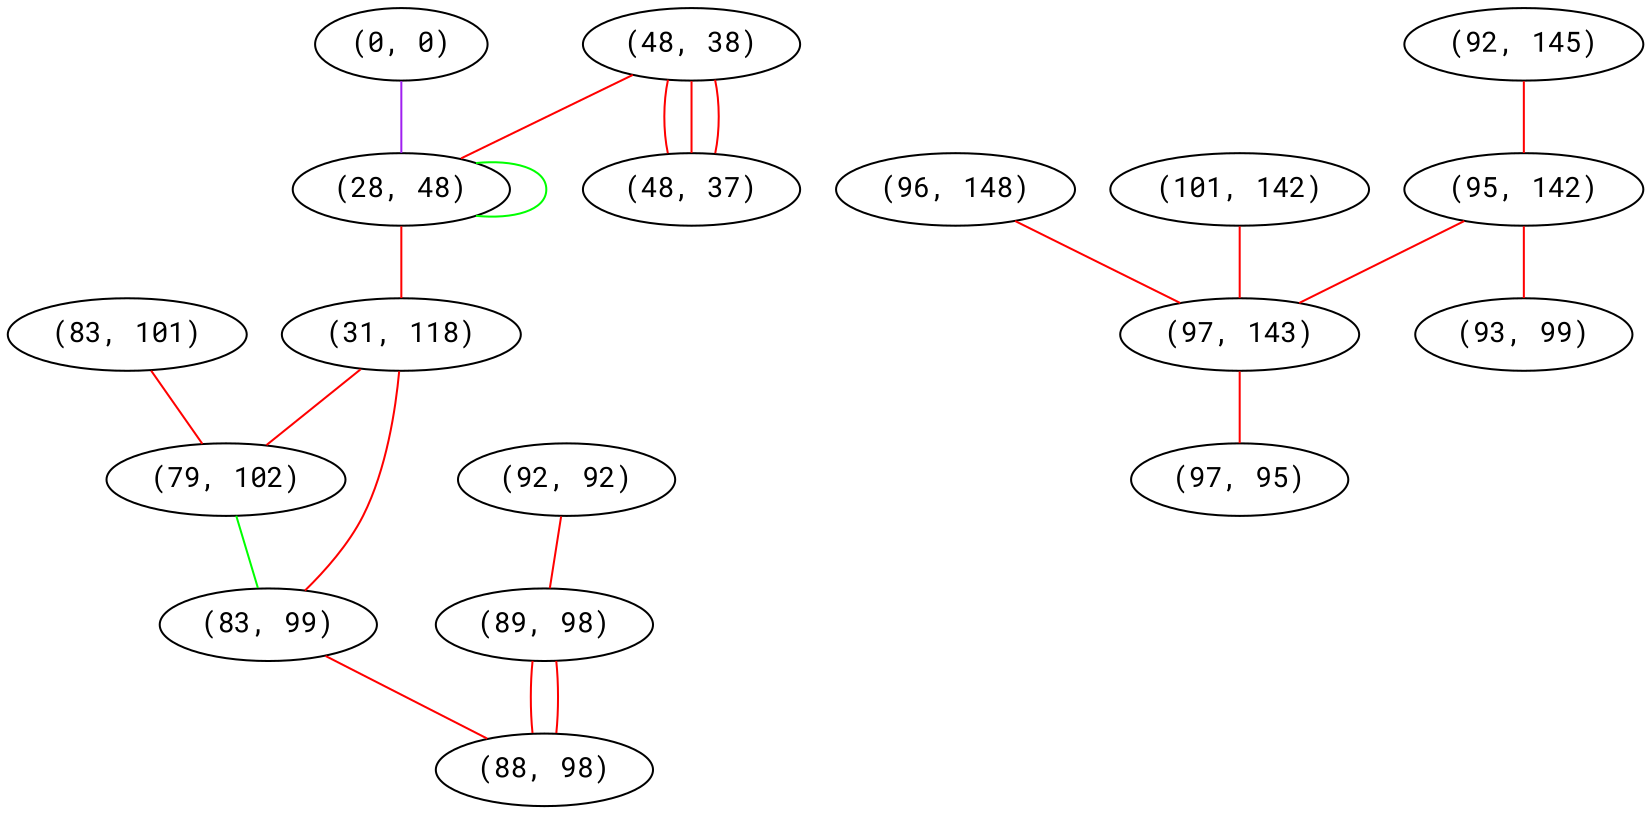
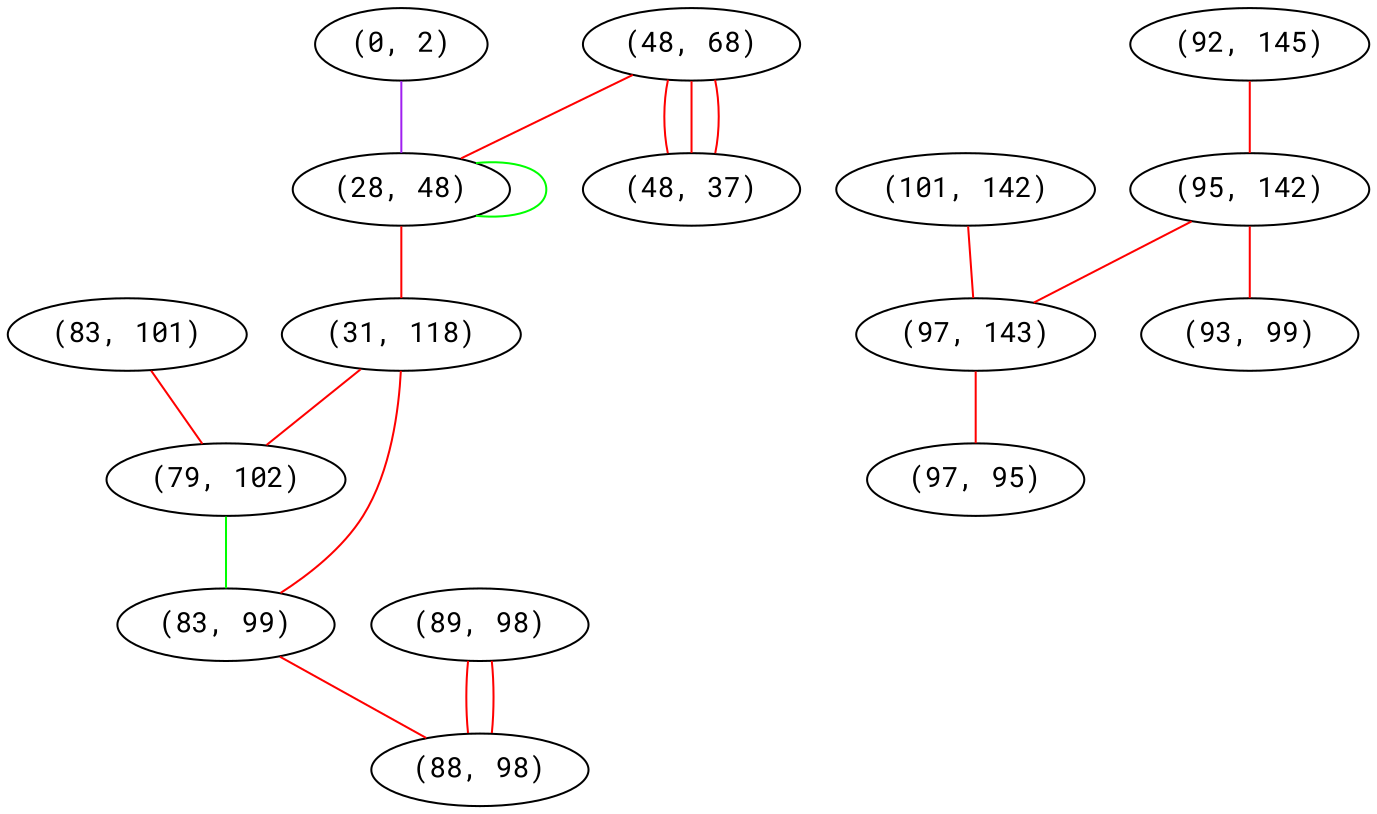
(401, 44) -> (401, 44)
(692, 44) -> (692, 44)
(956, 189) -> none
(567, 480) -> none
